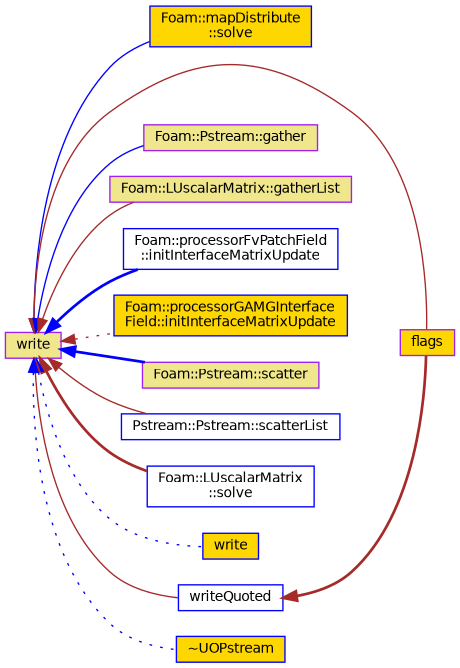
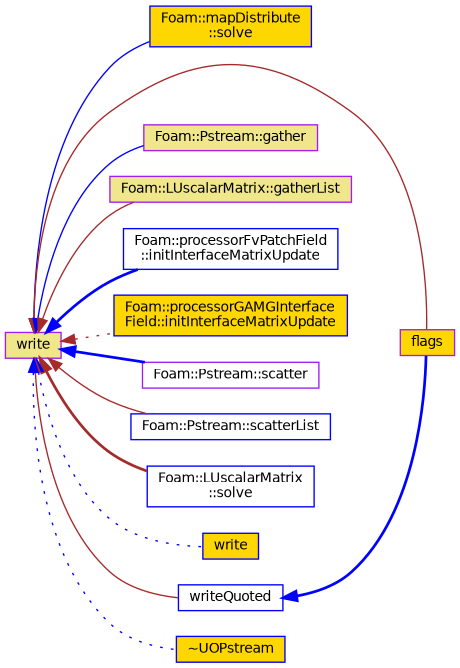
(231, 375) -> (231, 375)
(231, 427) -> (231, 427)
(399, 500) -> (399, 500)
